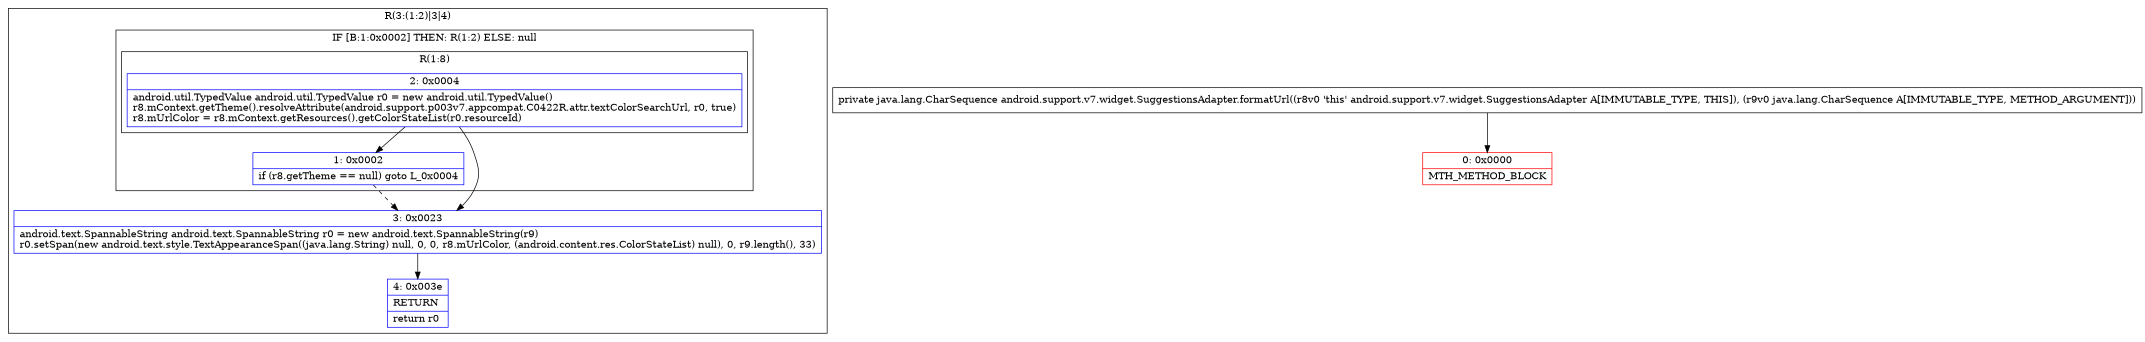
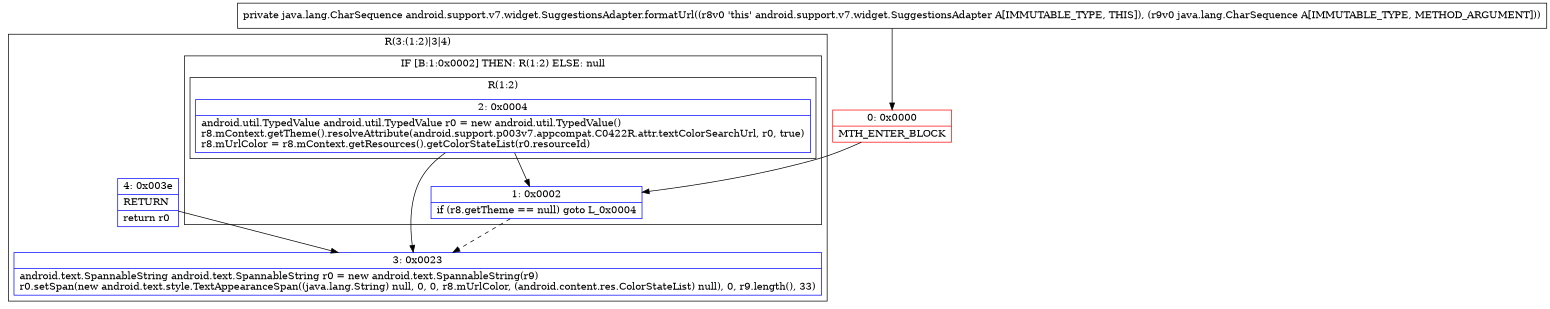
(435, 60) -> (503, 86)
none -> (757, 174)
(1487, 176) -> (892, 134)
(418, 263) -> (255, 231)
